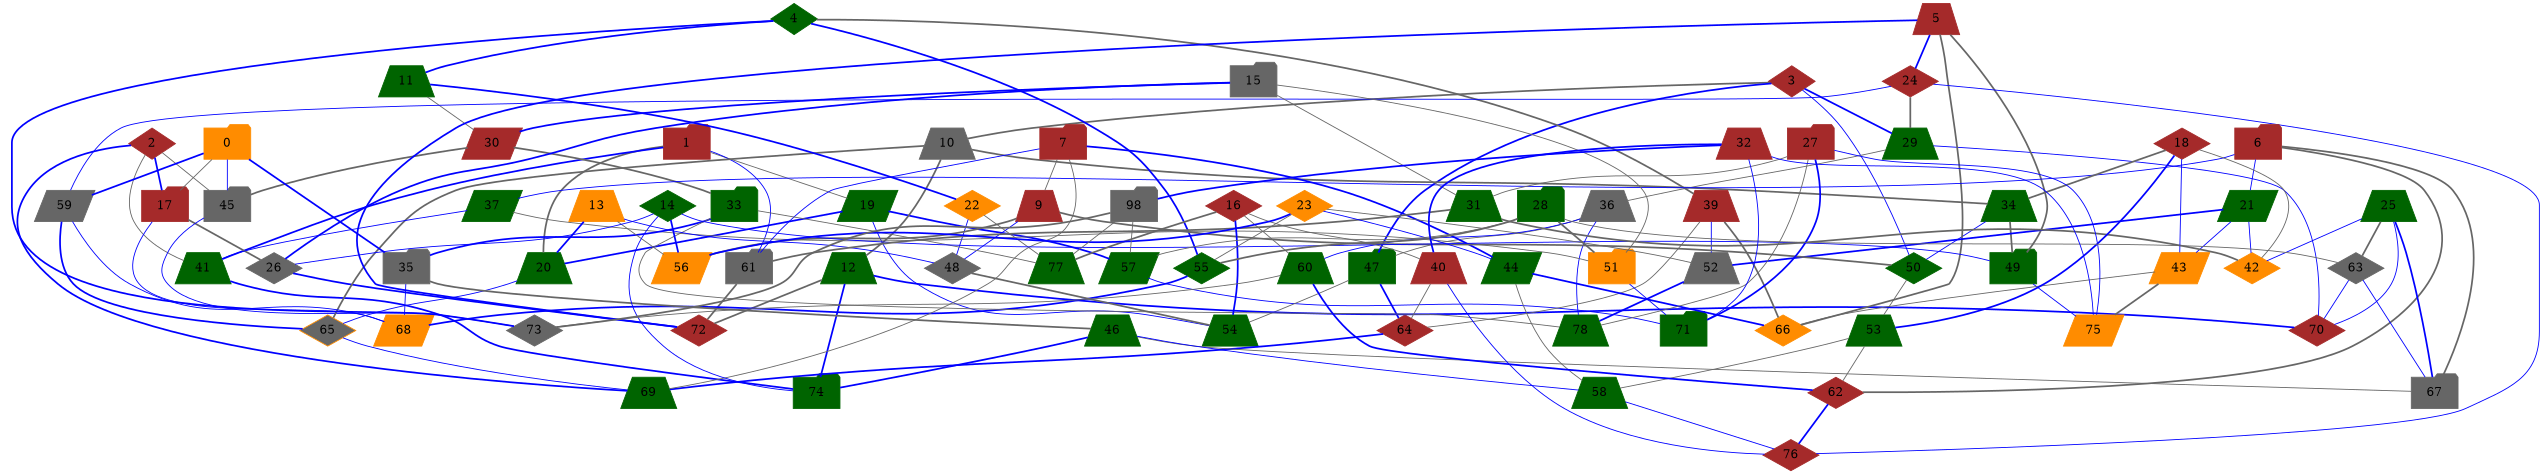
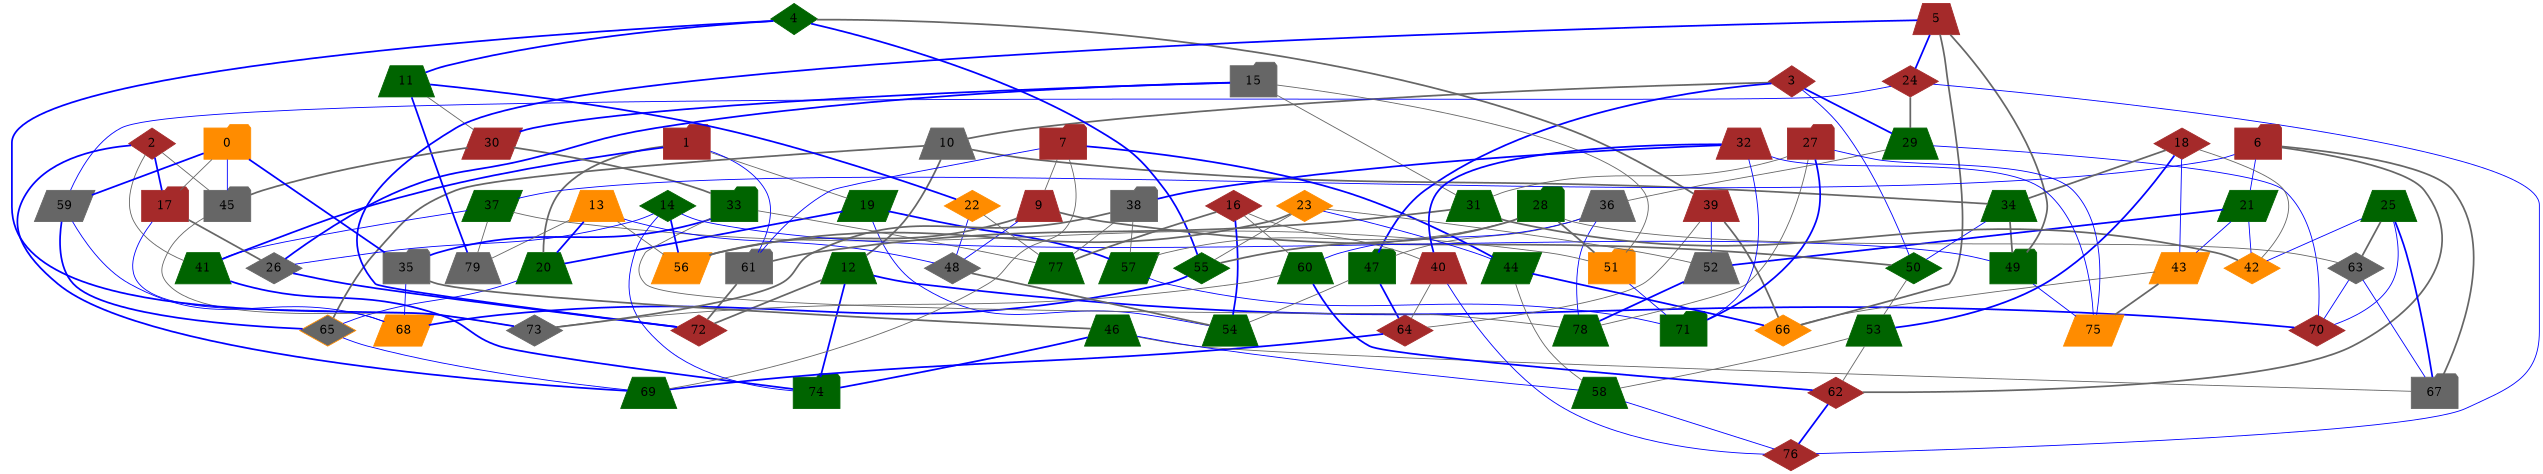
(1134, 206) -> (1134, 206)
(1074, 241) -> (1074, 241)
none -> (473, 268)
(188, 298) -> (188, 298)
